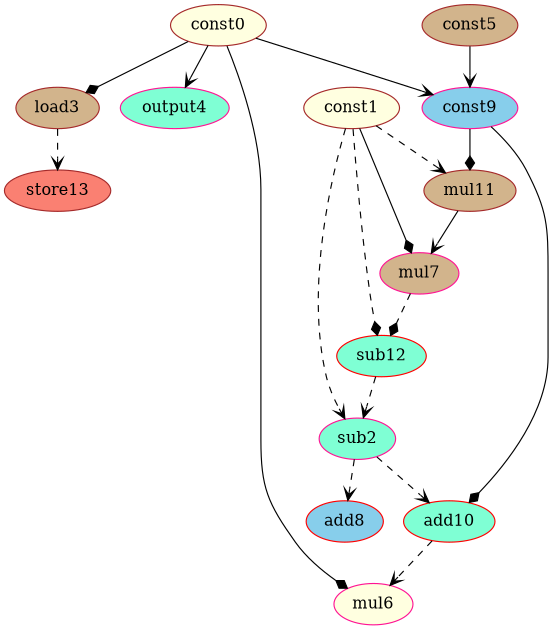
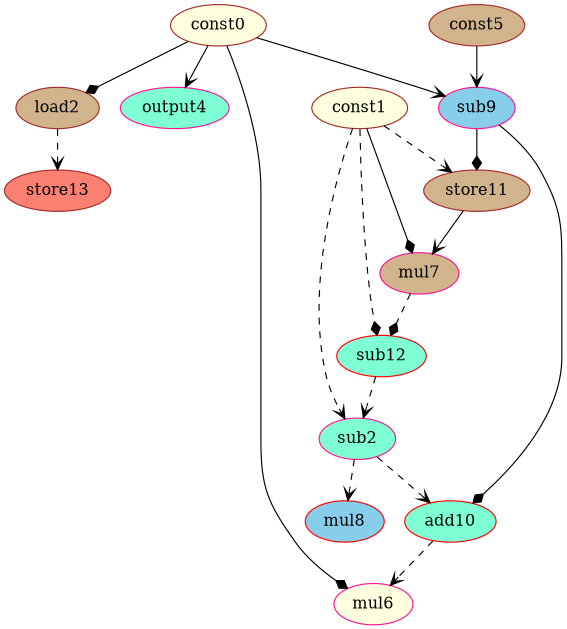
(58, 108) -> (58, 108)
(470, 108) -> (477, 108)
(470, 191) -> (477, 191)
(345, 521) -> (345, 521)
